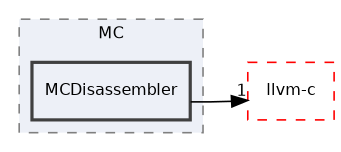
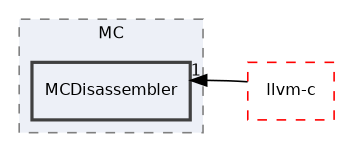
(213, 102) -> (227, 81)
